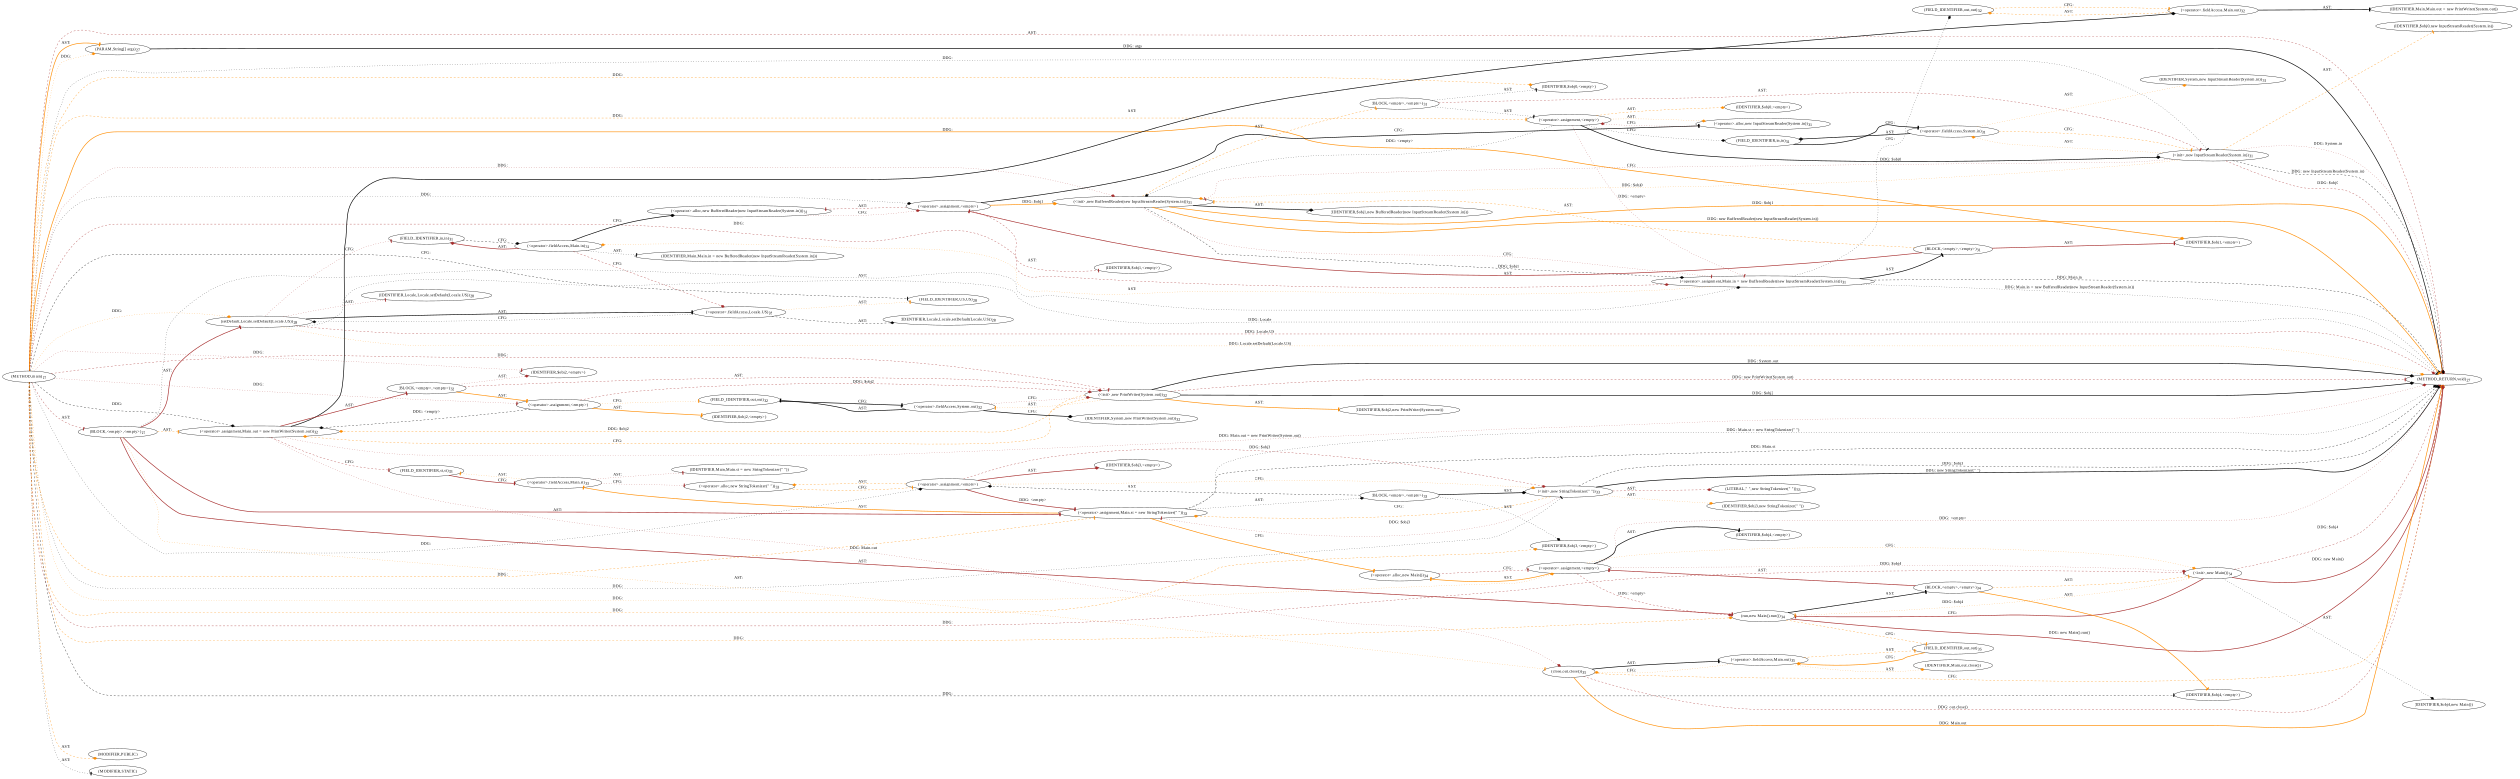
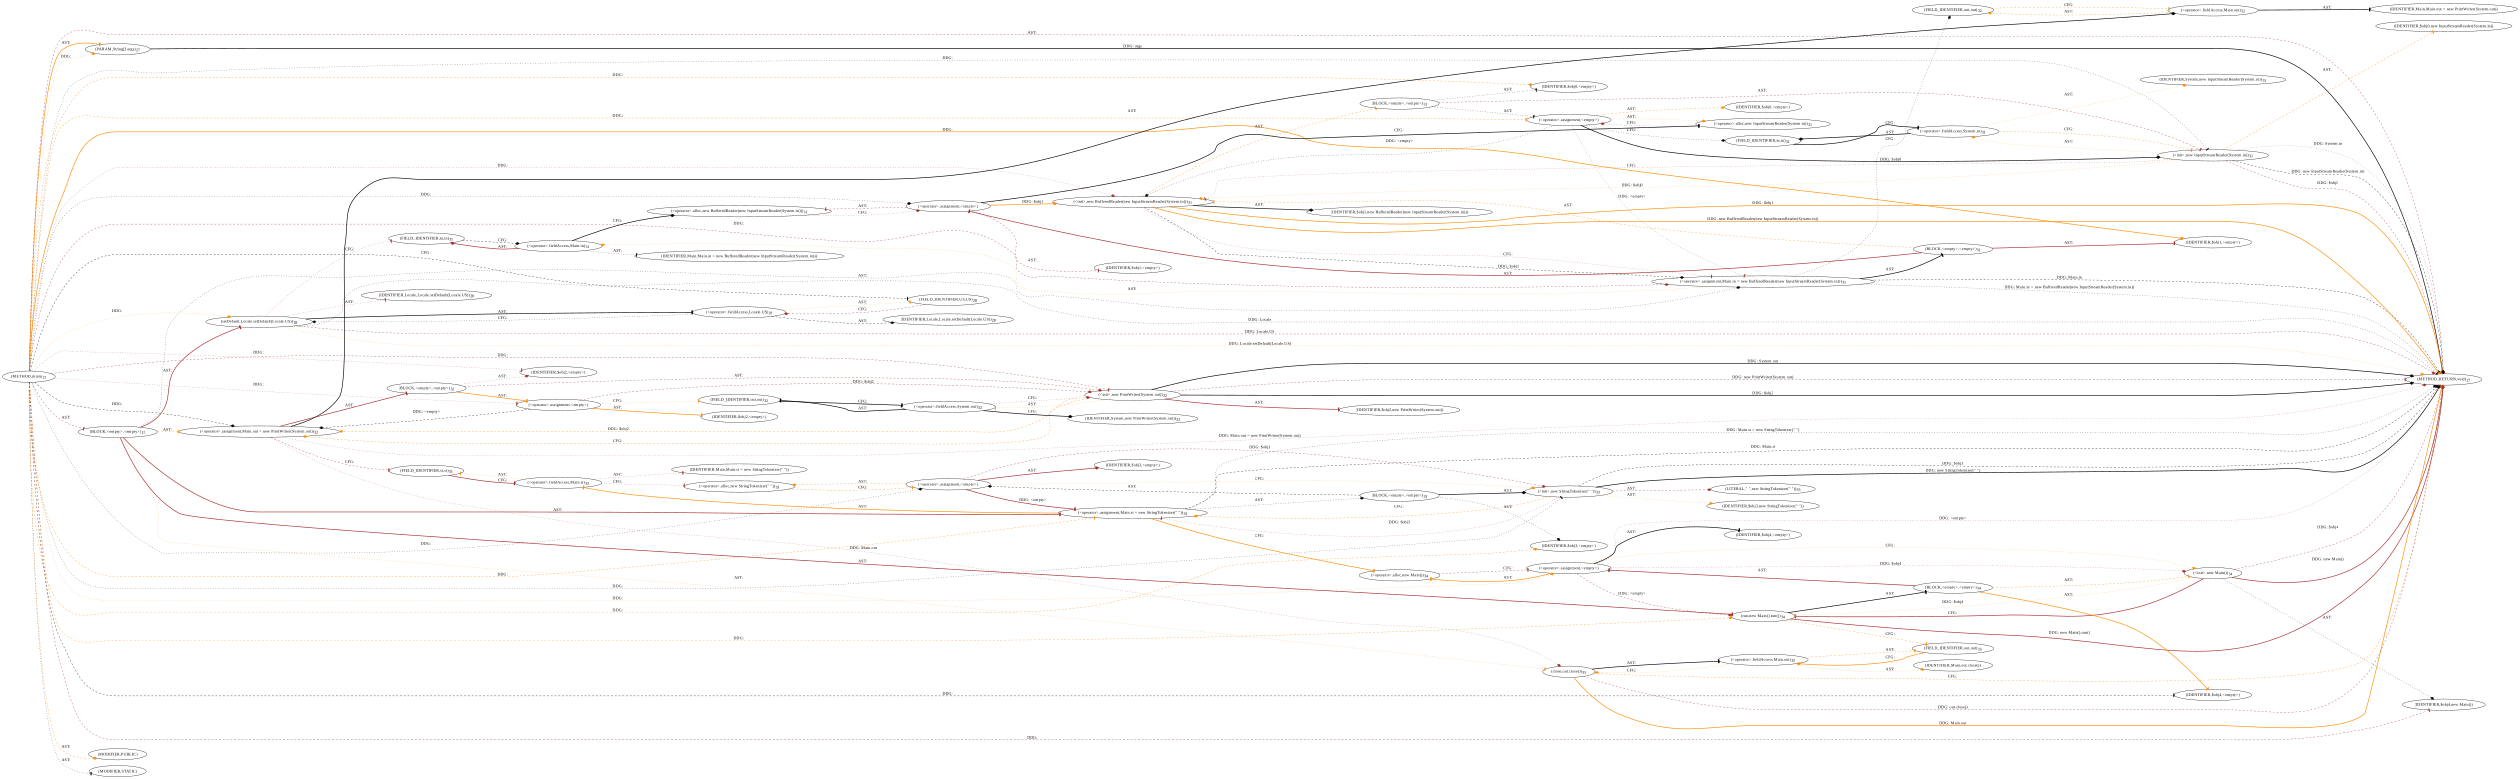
(647, 279) -> (857, 313)
(1251, 407) -> (1251, 407)
(1002, 624) -> (1081, 740)
